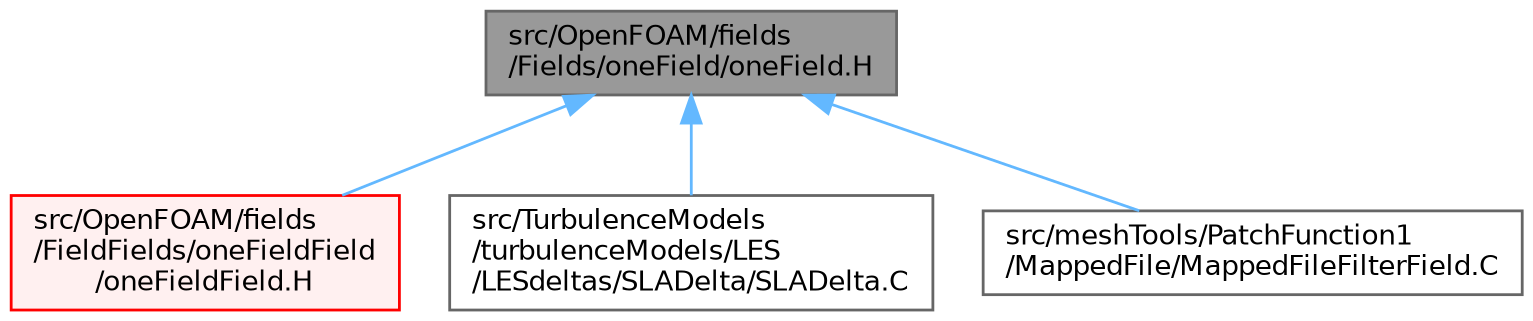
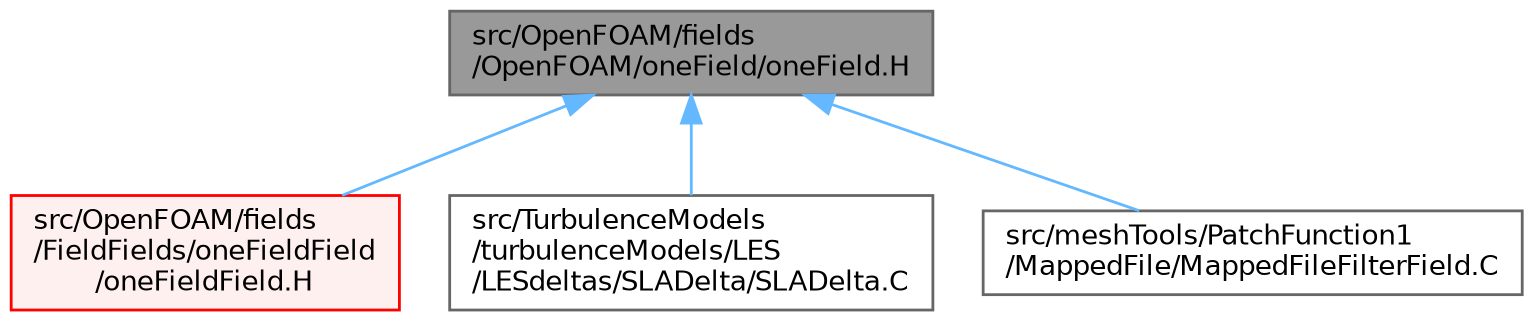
(691, 53) -> (691, 53)
